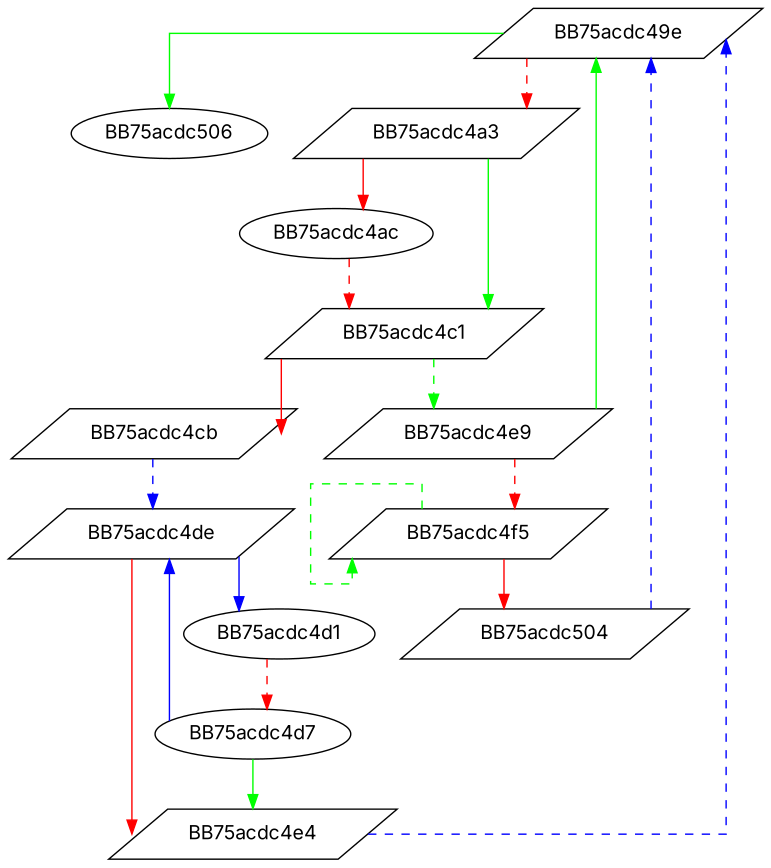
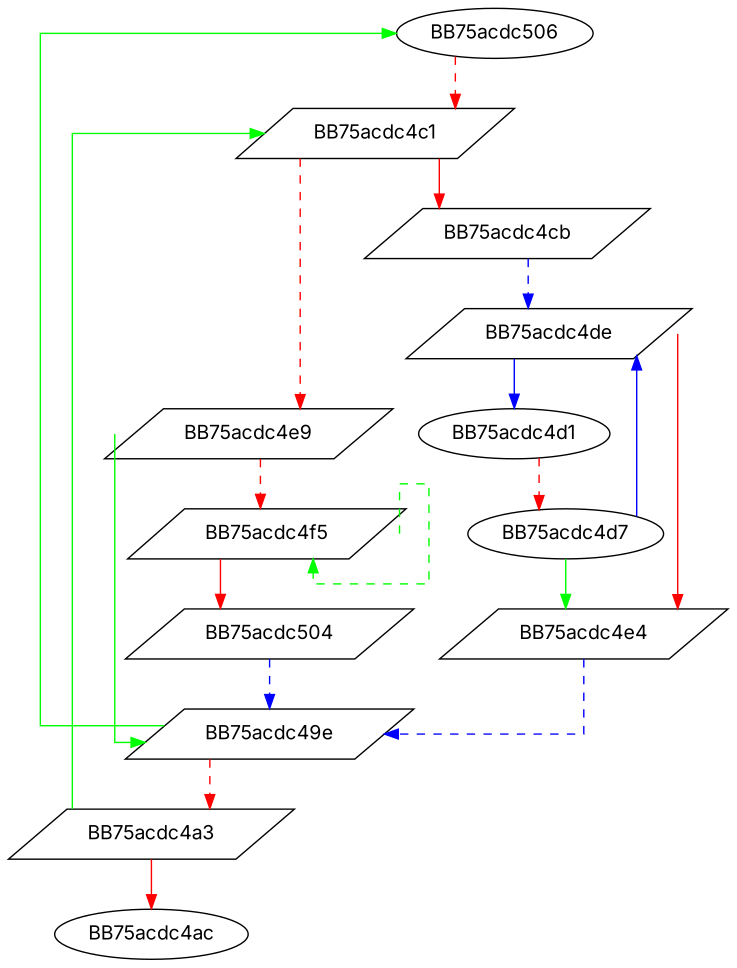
(349, 276) -> (455, 75)
(434, 377) -> (300, 277)
